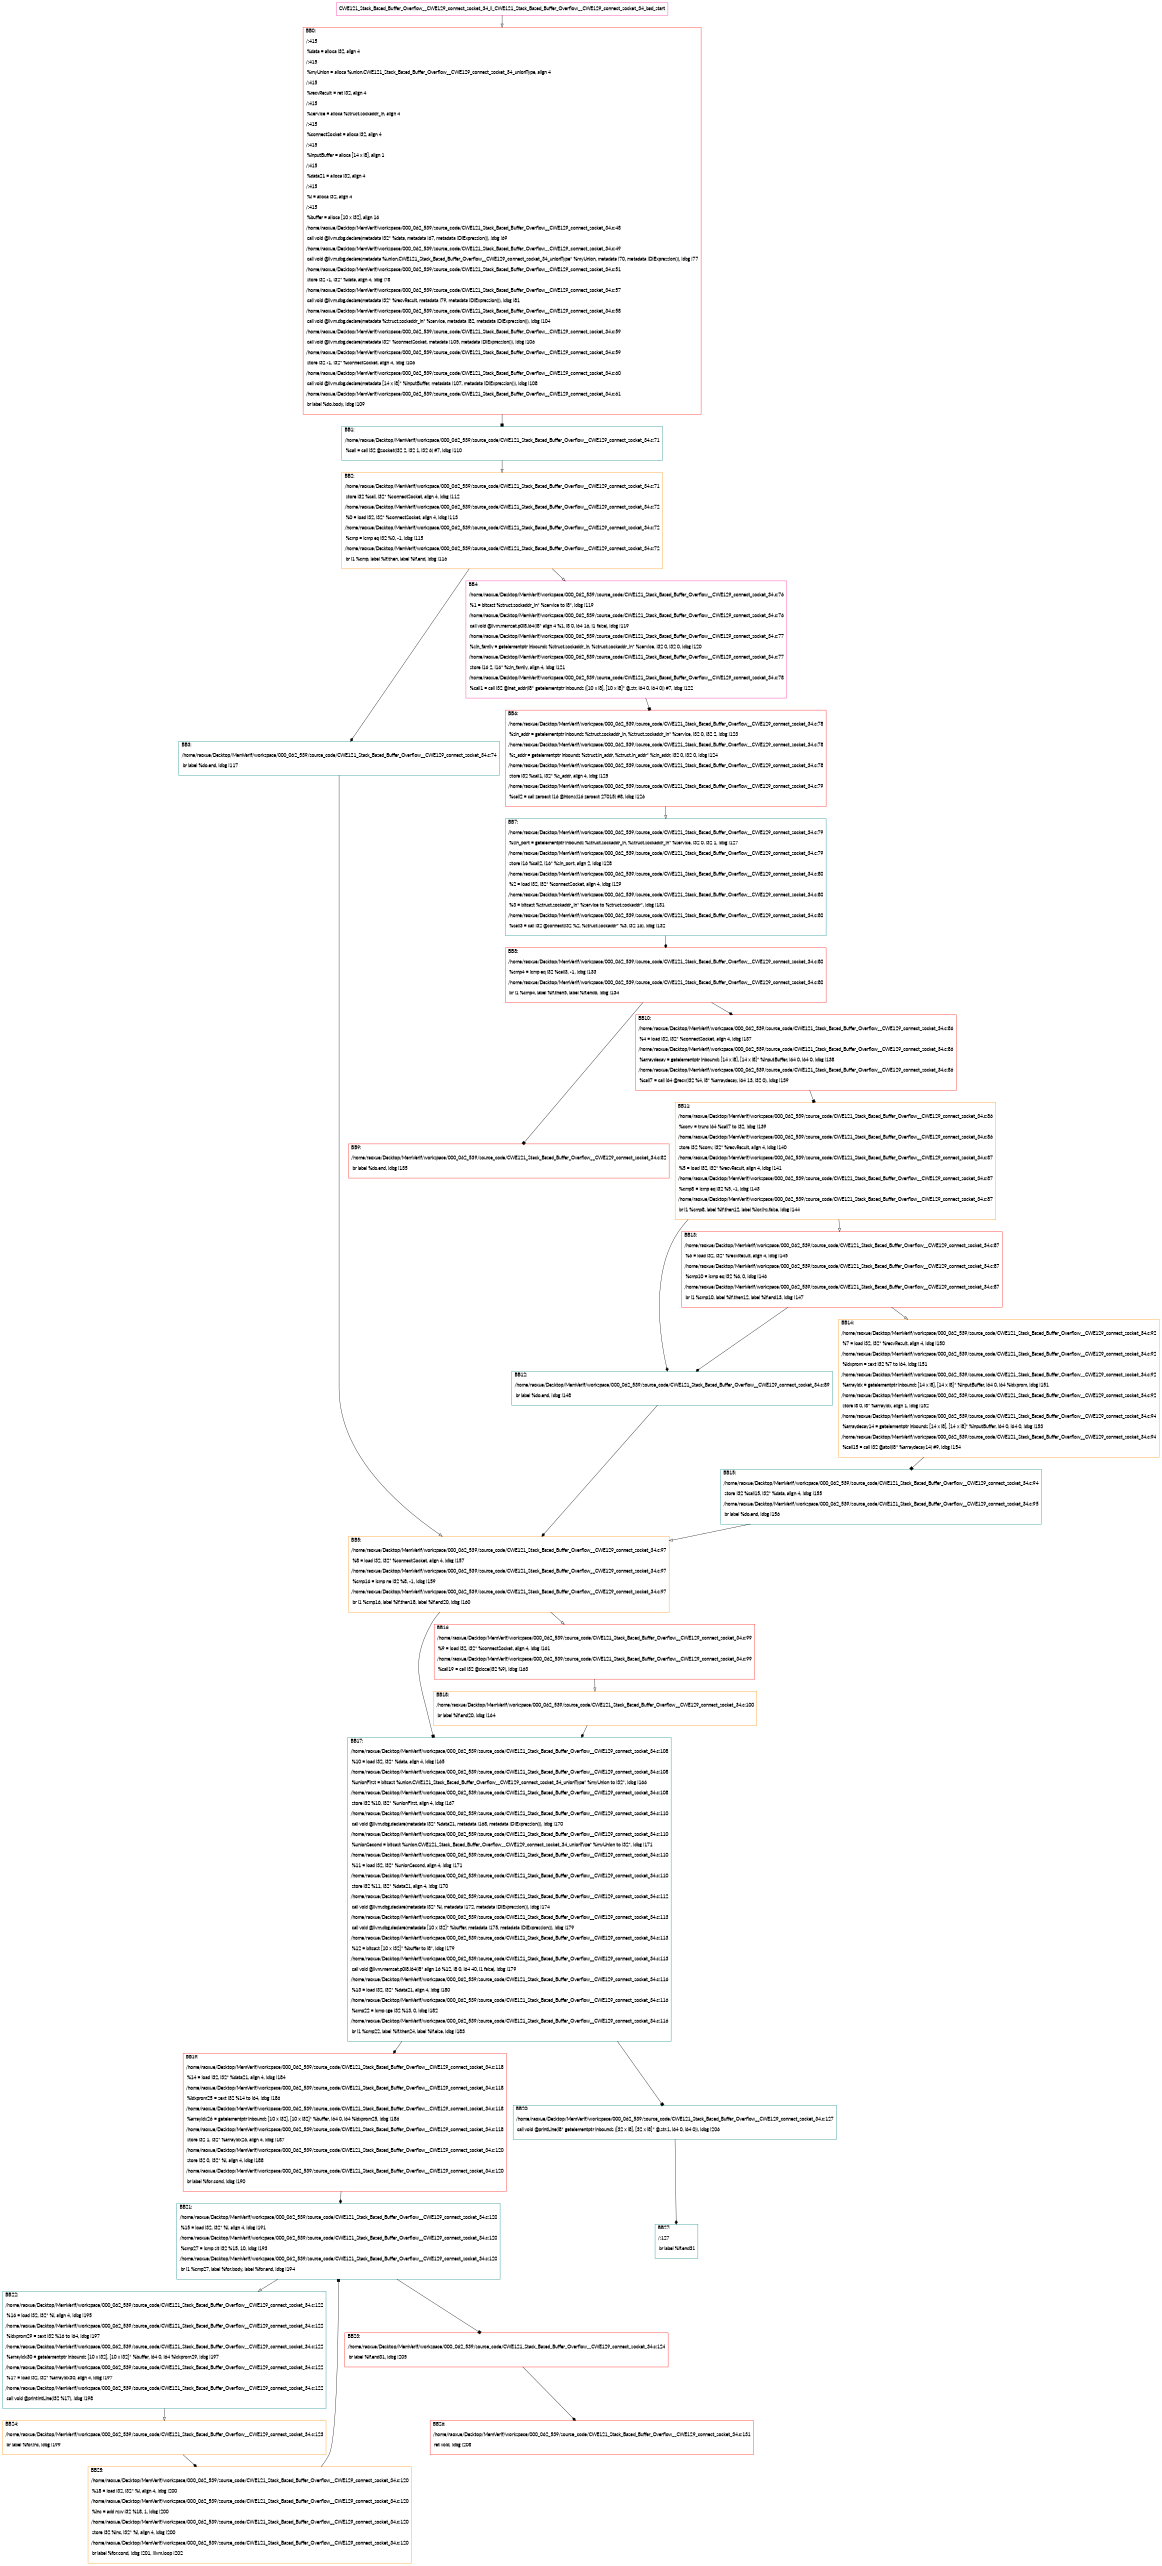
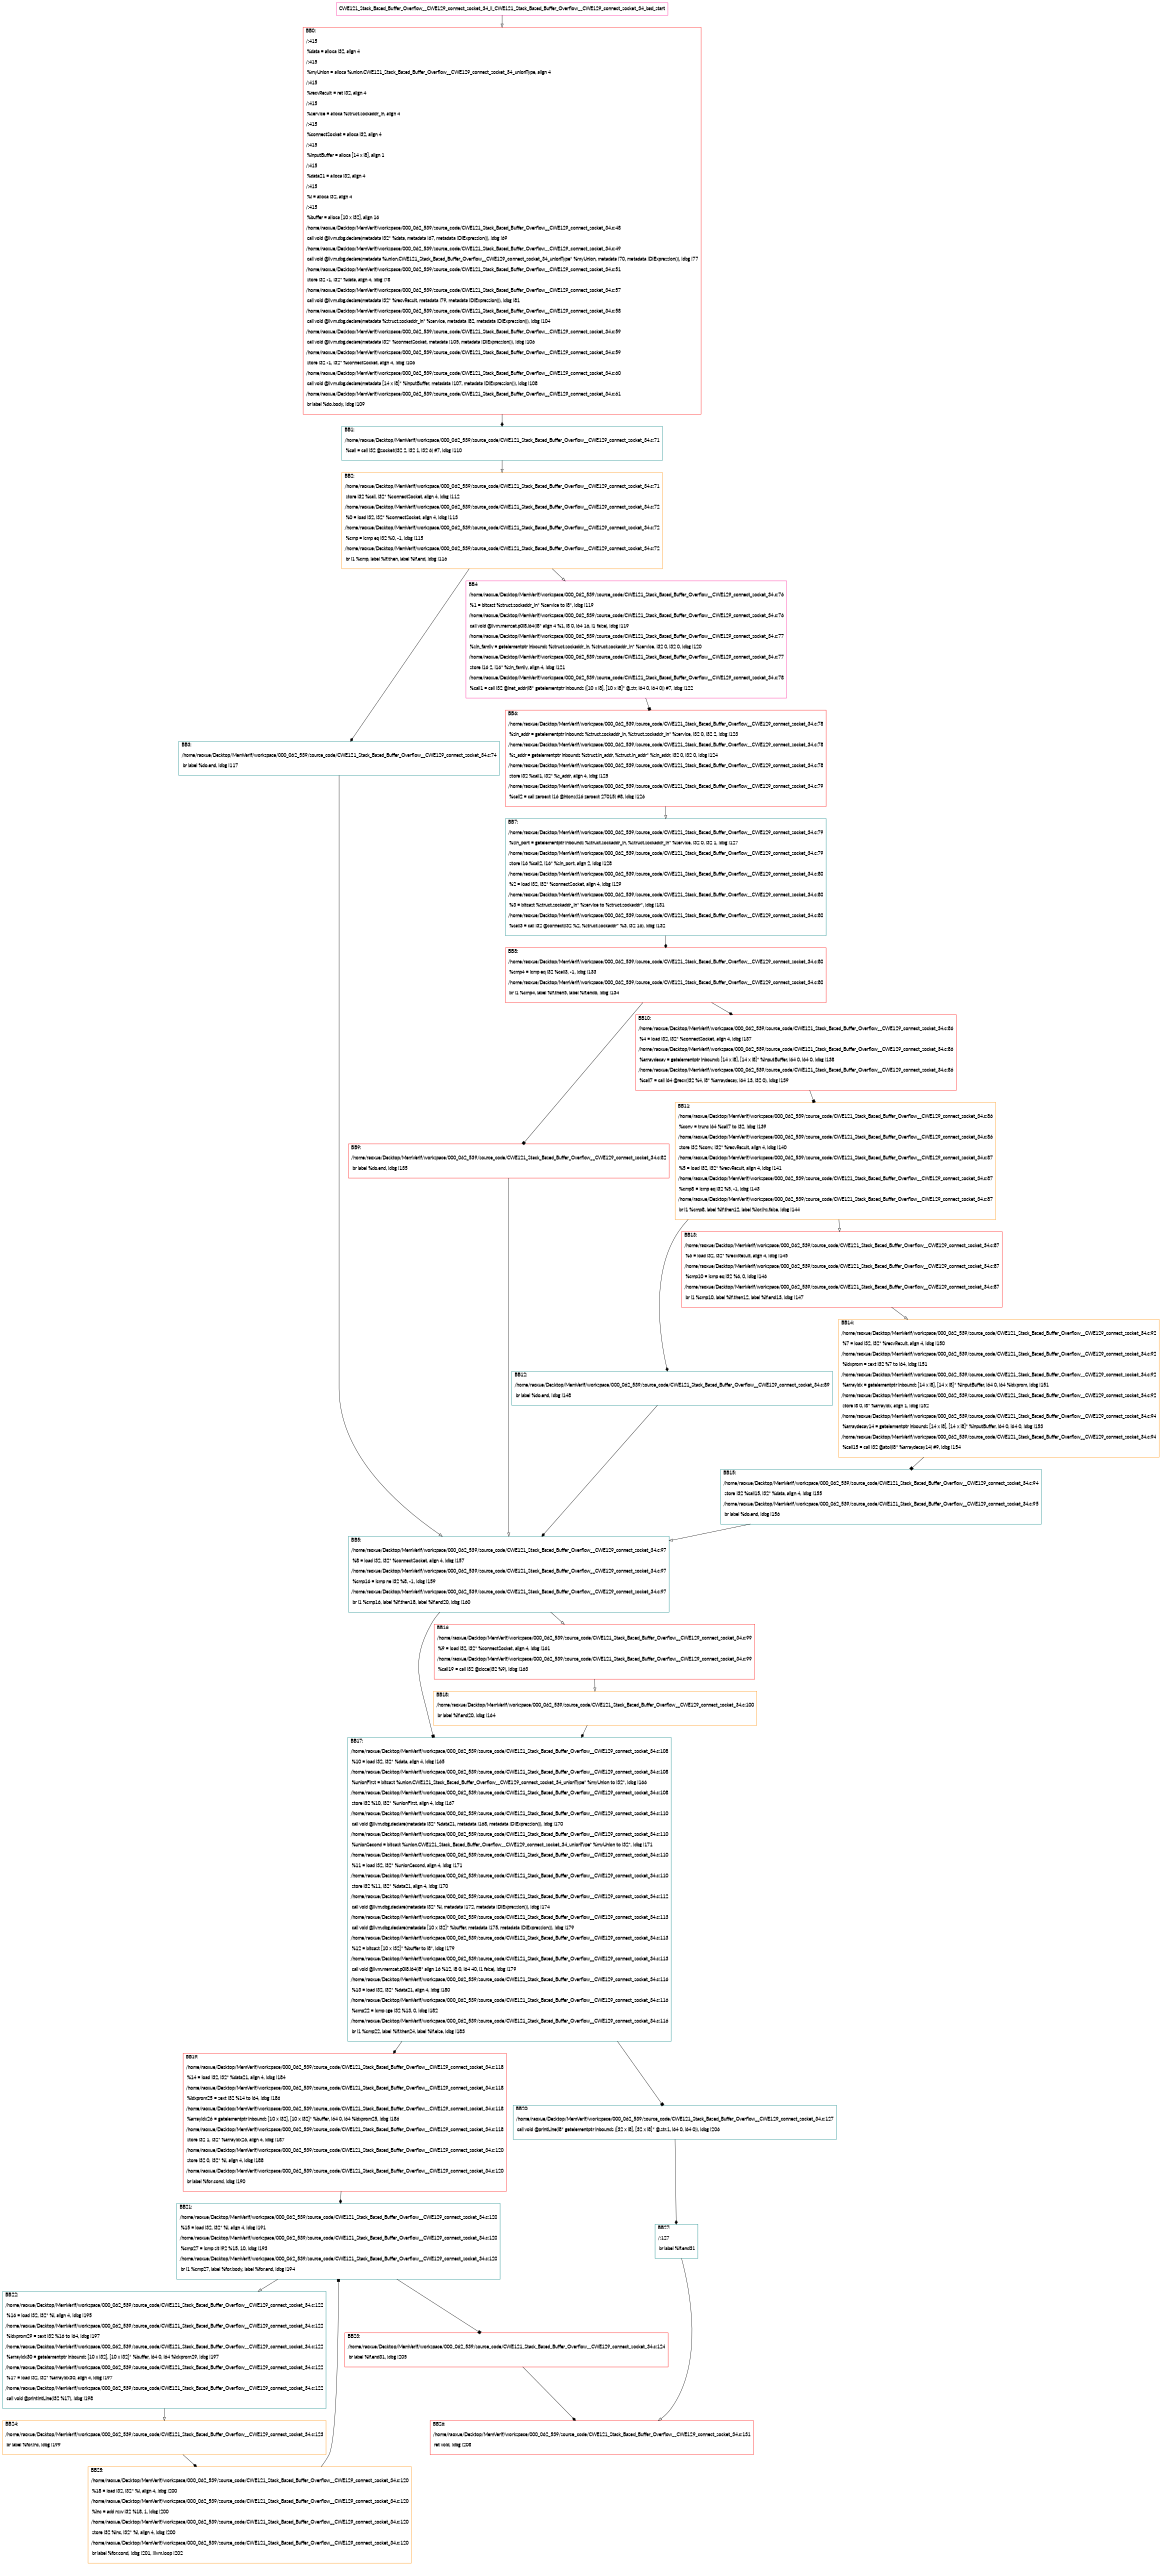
(502, 419) -> (502, 419)
(744, 1338) -> none
none -> (509, 1355)
(509, 1574) -> (509, 1574)
(223, 2249) -> (223, 2249)
none -> (691, 2342)
